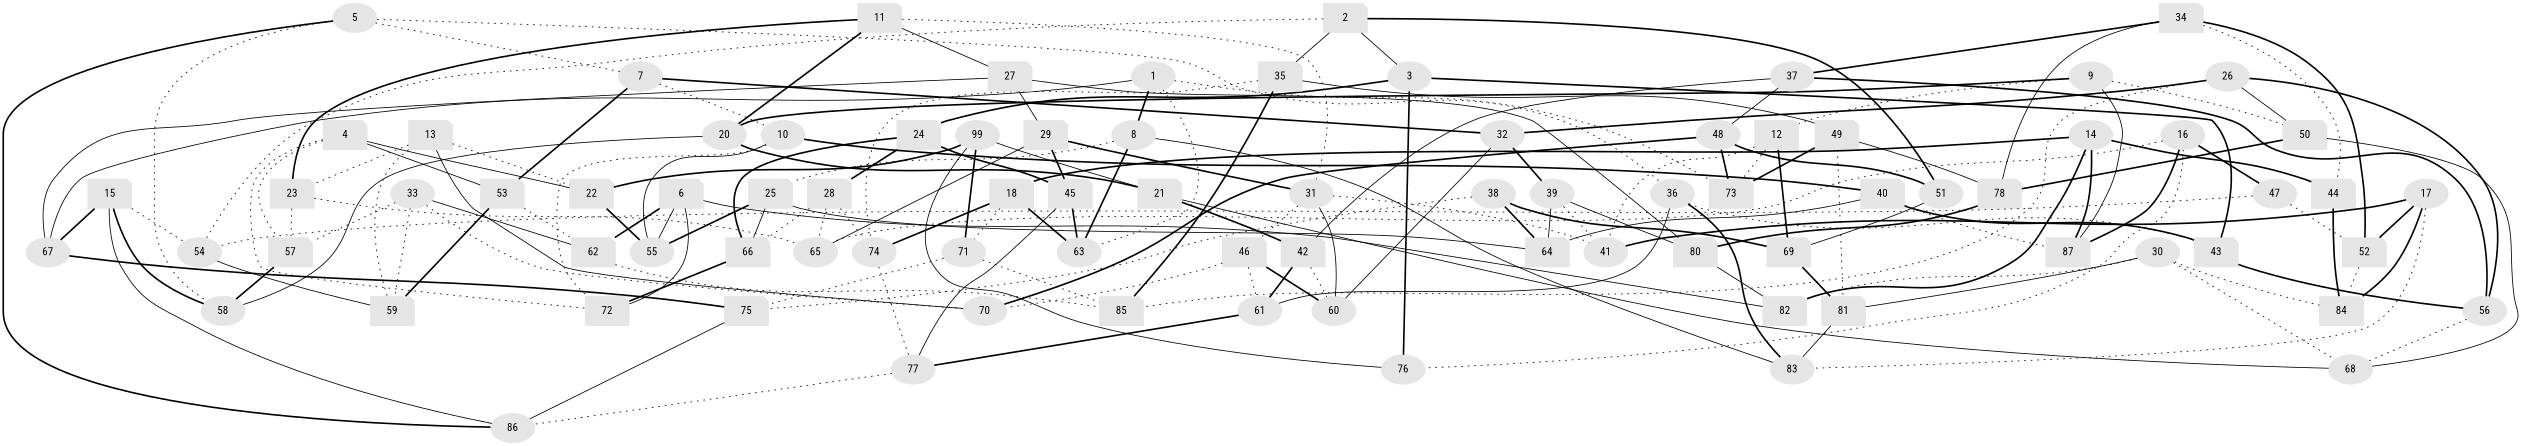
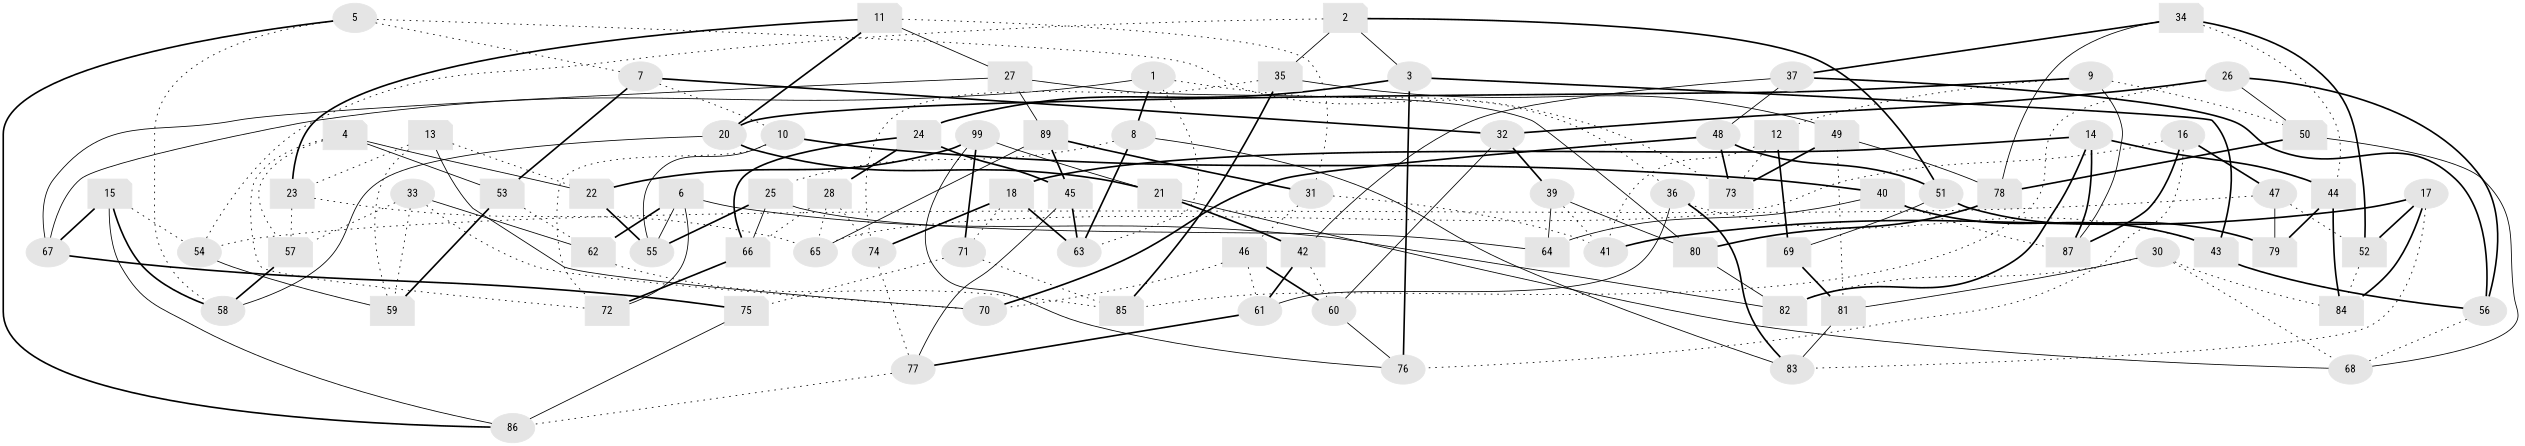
(1046, 135) -> (1046, 135)
(1493, 194) -> none
(1335, 250) -> (1369, 340)
none -> (2275, 252)
